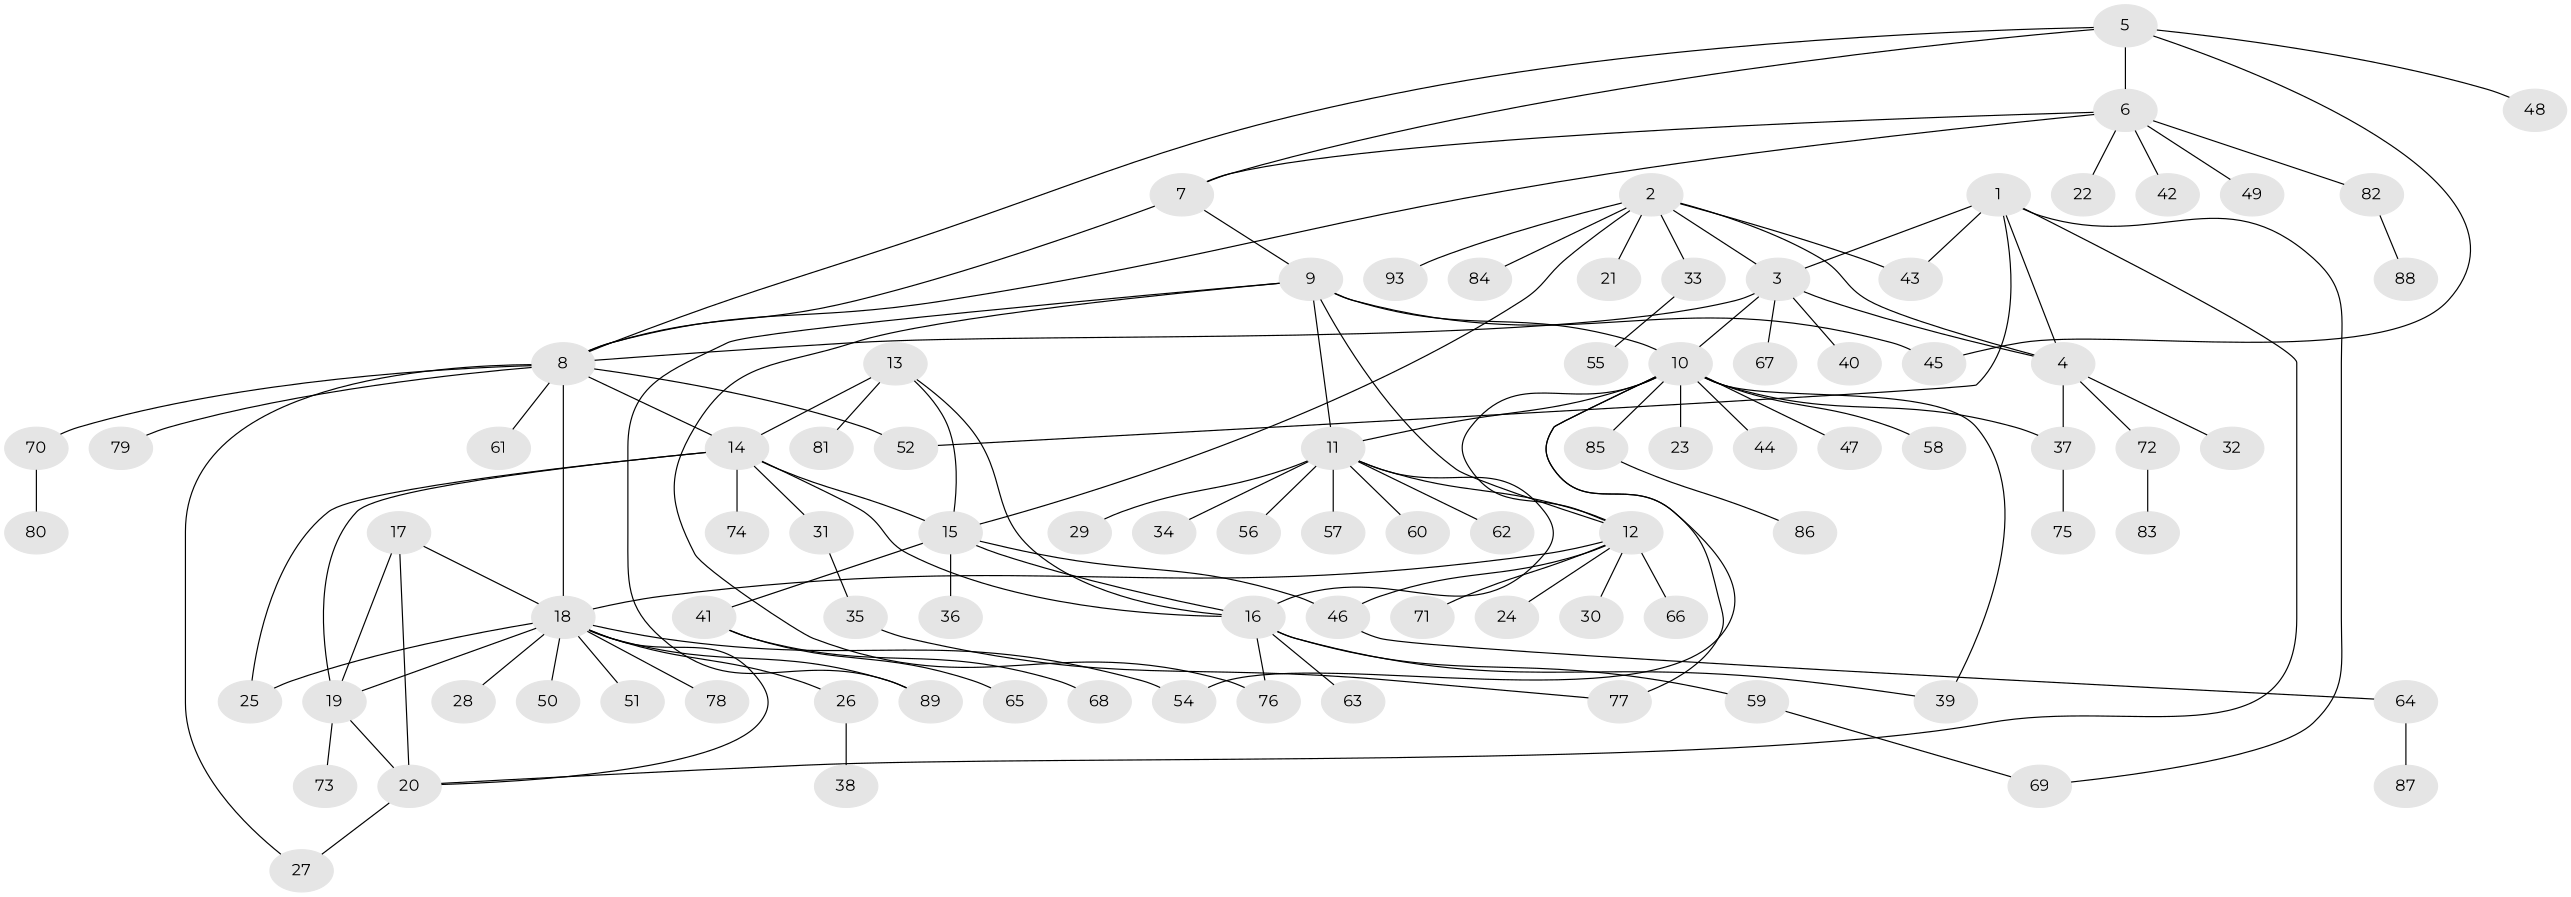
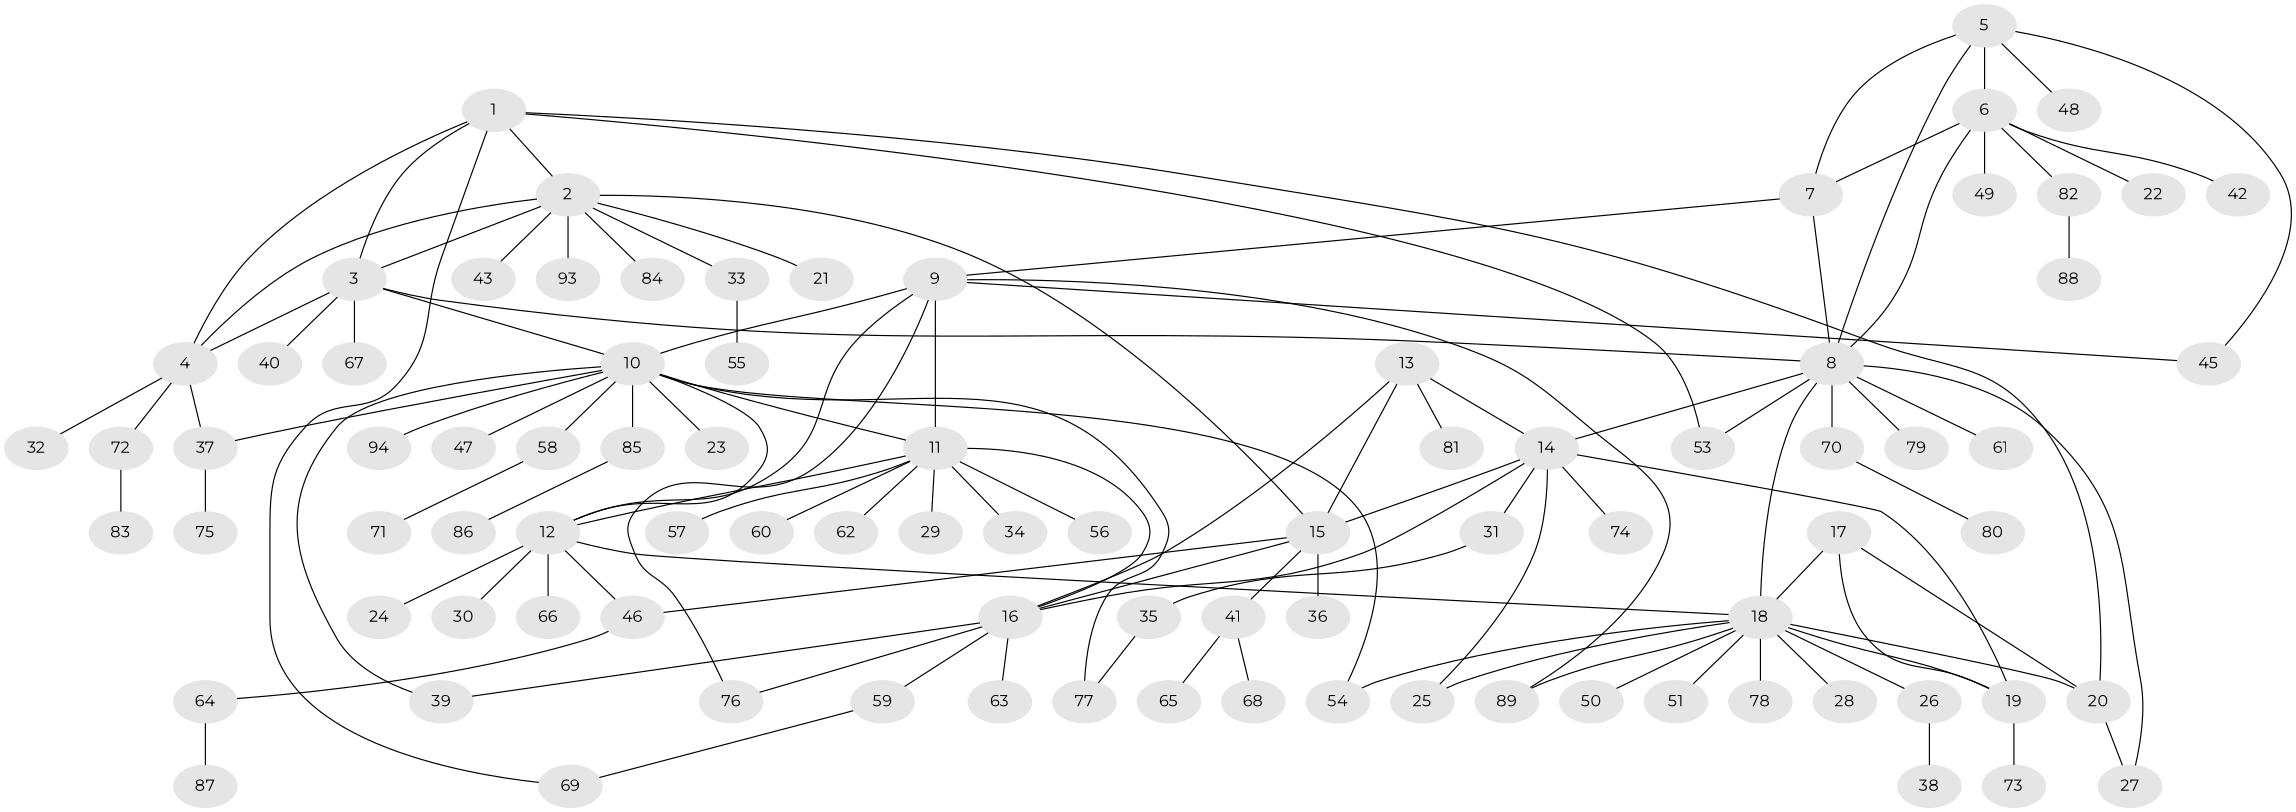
(1955, 237) -> (531, 153)
(906, 448) -> (1703, 448)
(1765, 448) -> (379, 448)
(1526, 574) -> (464, 491)
(372, 744) -> none
